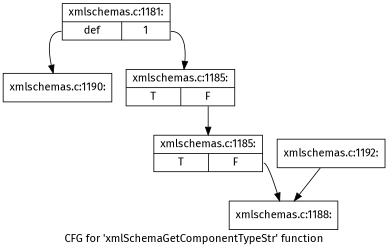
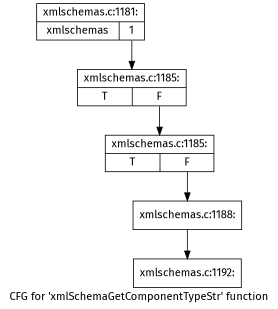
(92, 31) -> (78, 31)
(57, 88) -> none
(310, 181) -> (187, 240)
